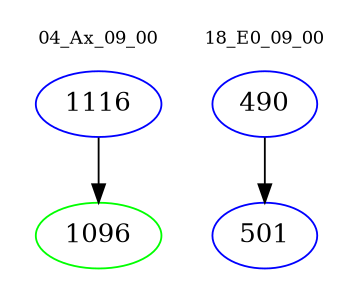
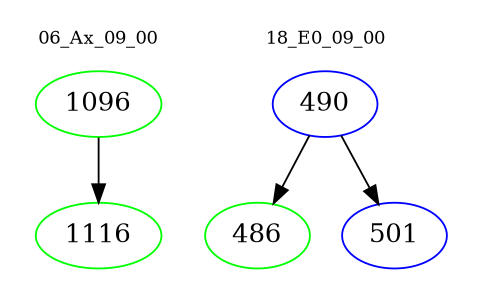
(99, 39) -> (99, 39)
(99, 104) -> (99, 236)
(99, 161) -> (99, 161)
none -> (258, 236)
